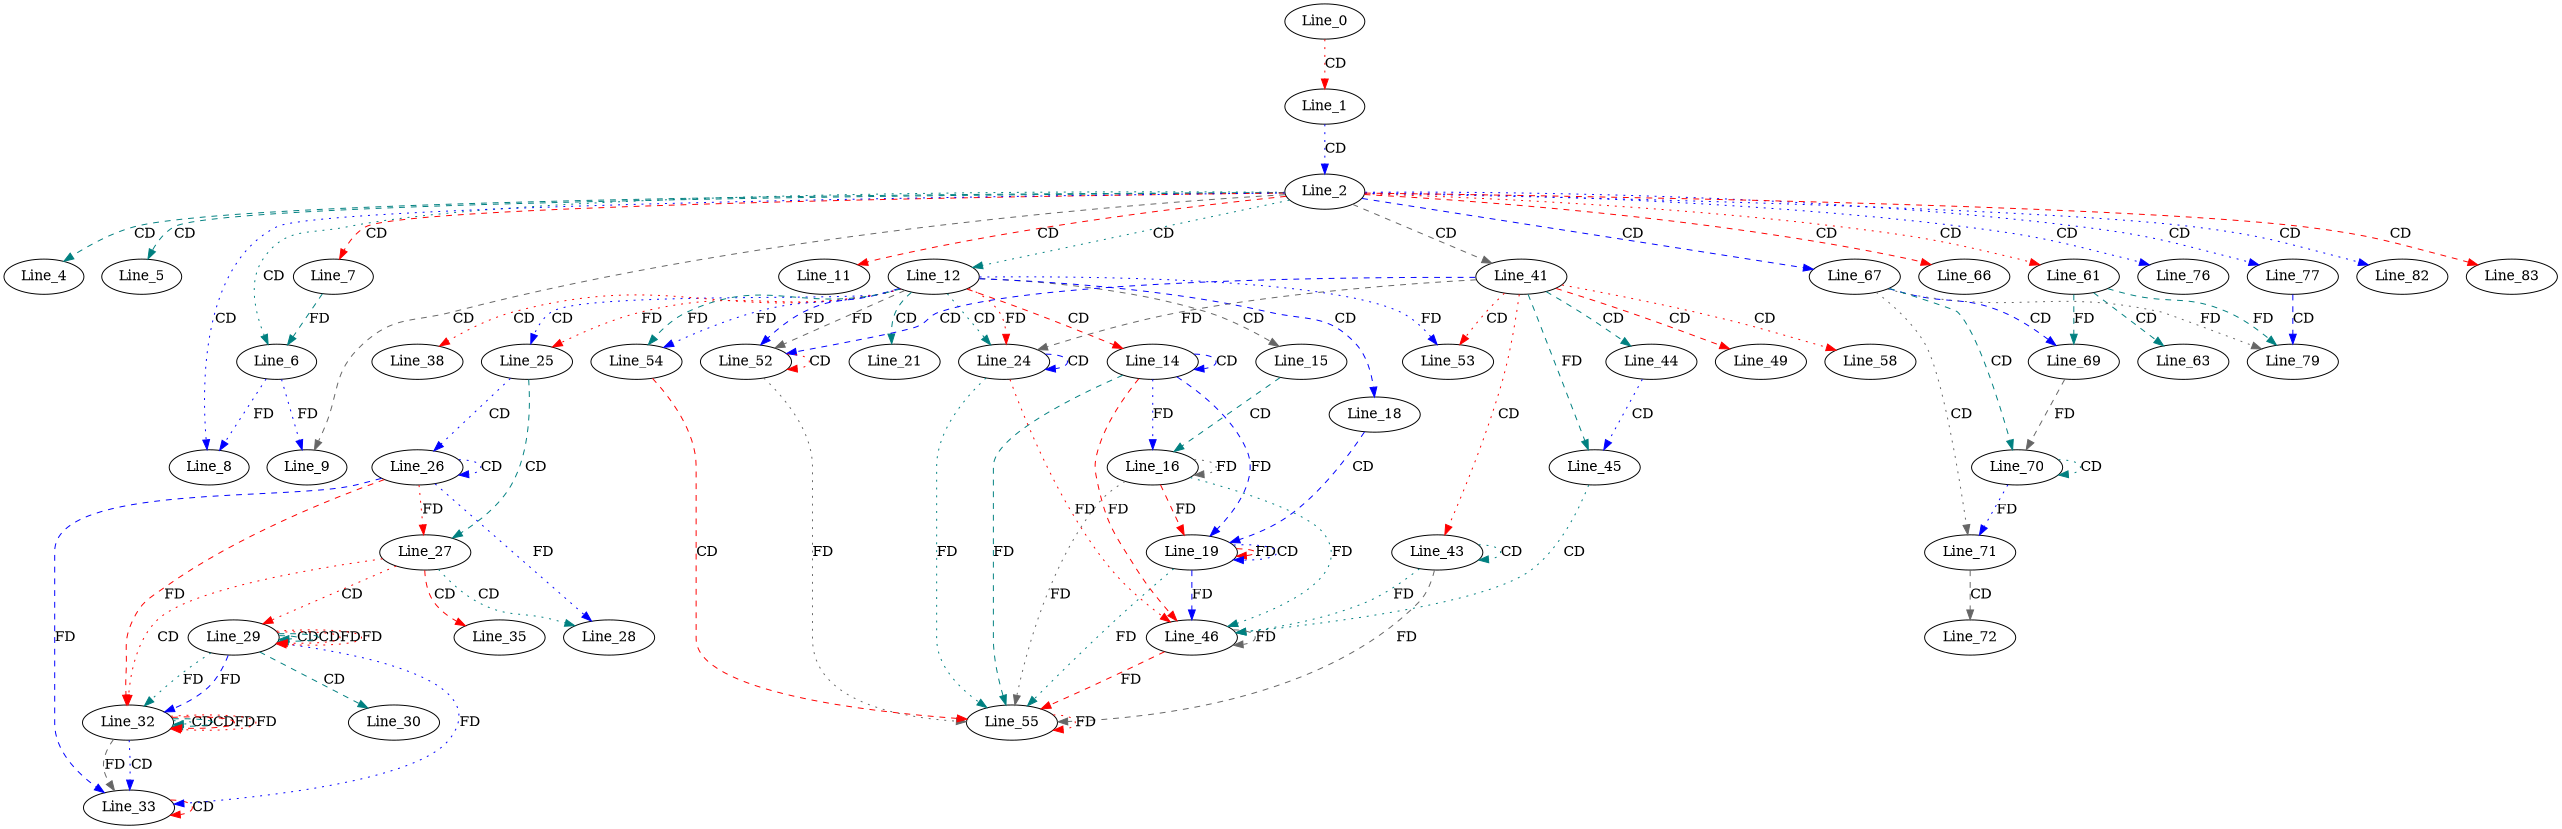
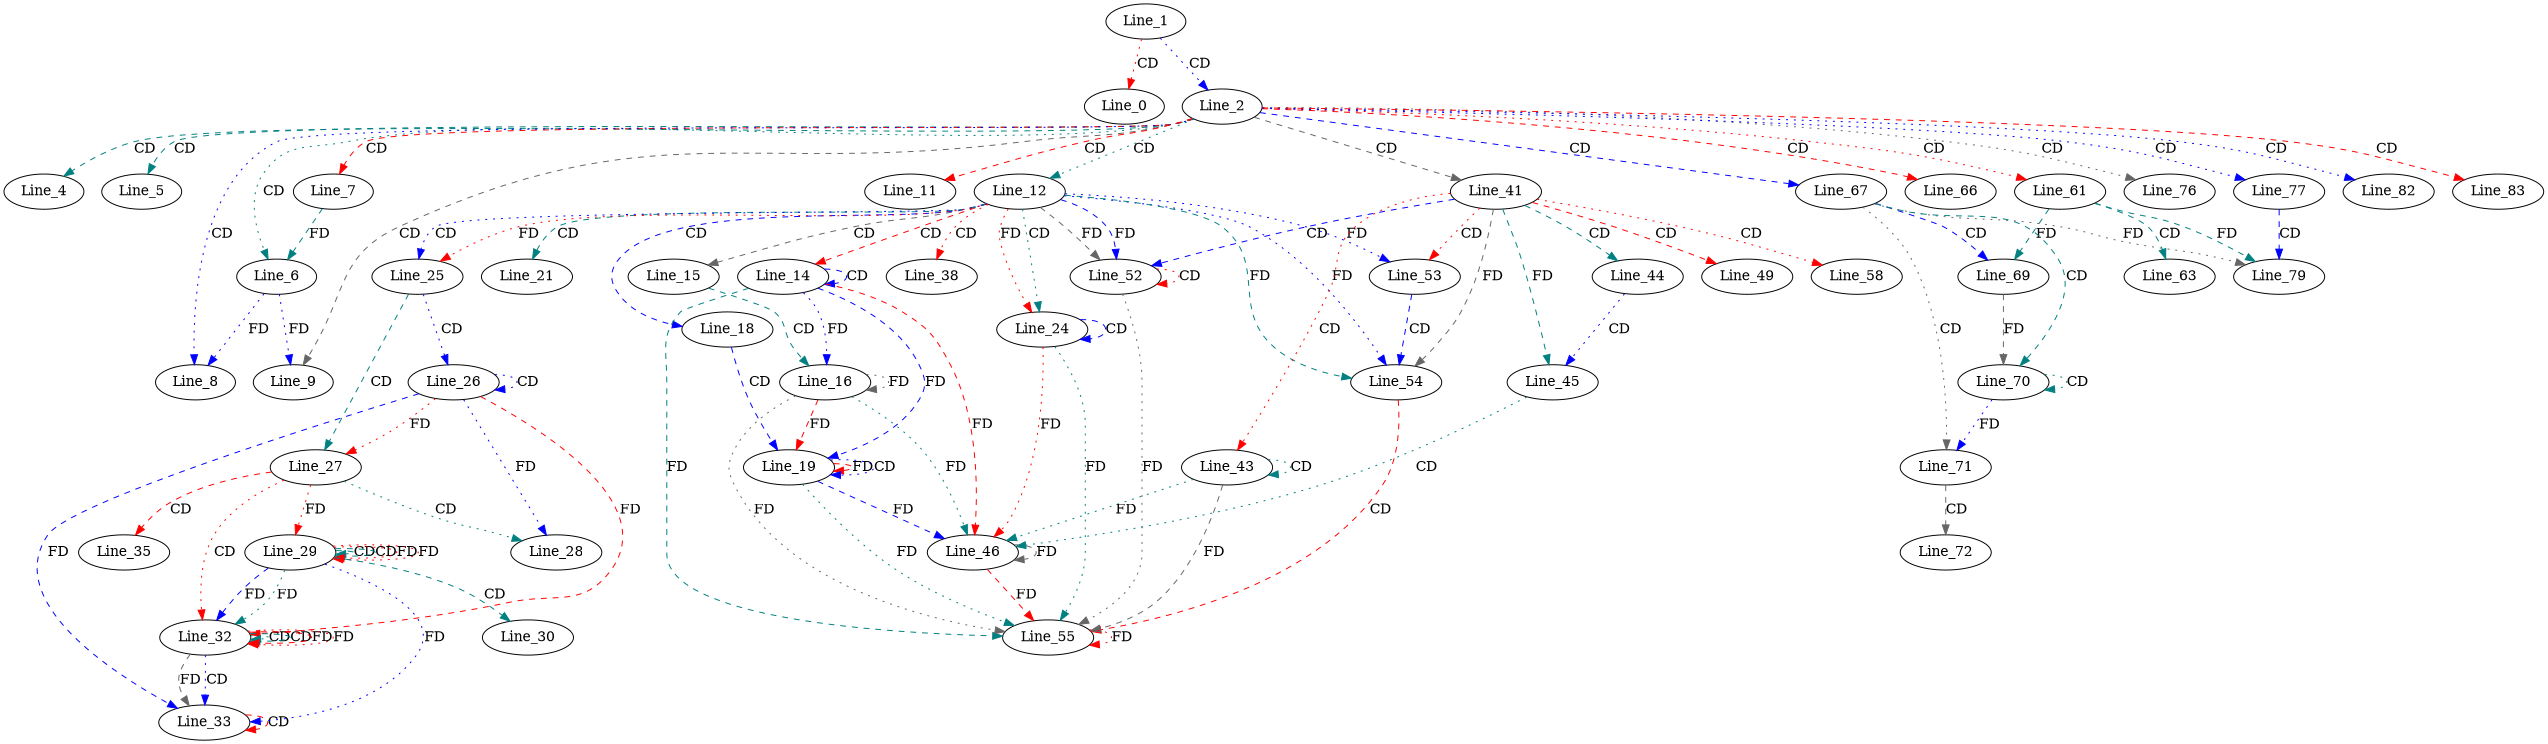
(1325, 59) -> (1136, 59)
(1813, 212) -> (1870, 134)
(1259, 300) -> (1471, 291)
none -> (1406, 325)
(352, 595) -> (316, 510)
